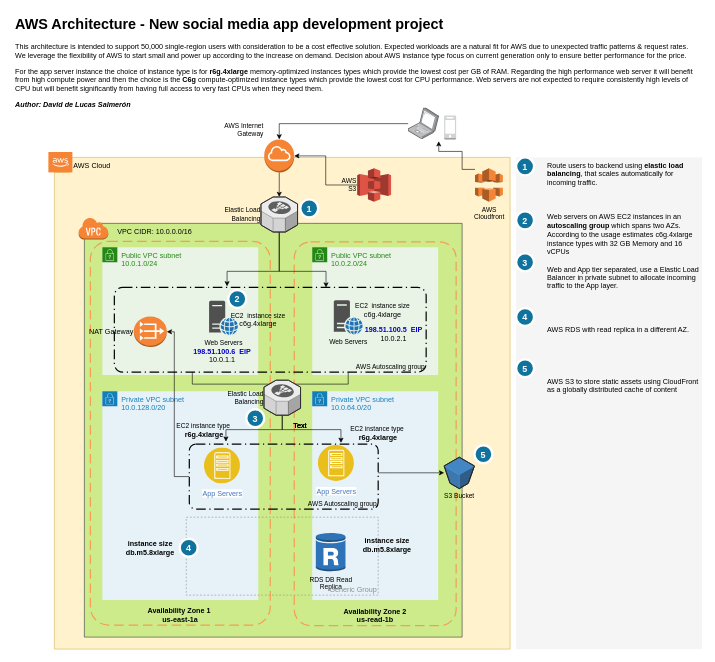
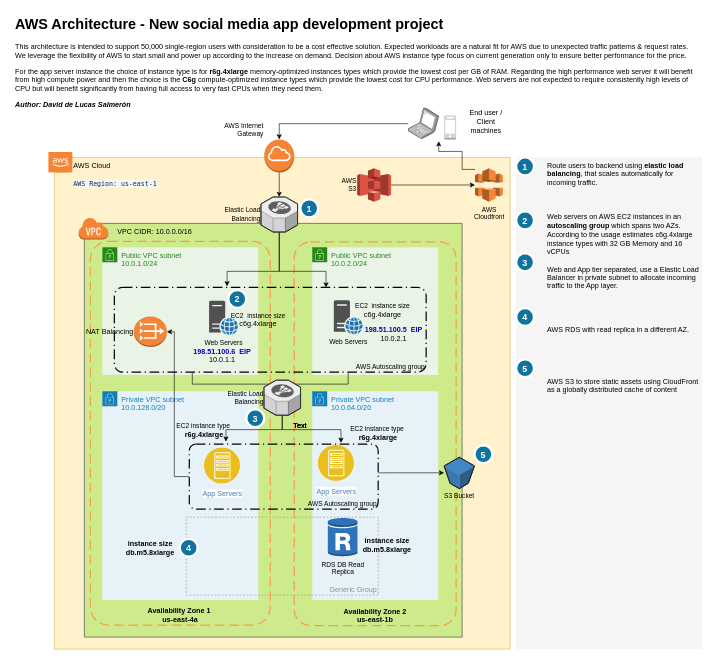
none -> (486, 122)
(326, 156) -> (469, 185)
none -> (117, 185)
(112, 332) -> (110, 332)
(331, 552) -> (343, 537)
(180, 611) -> (180, 611)
(375, 612) -> (375, 612)
